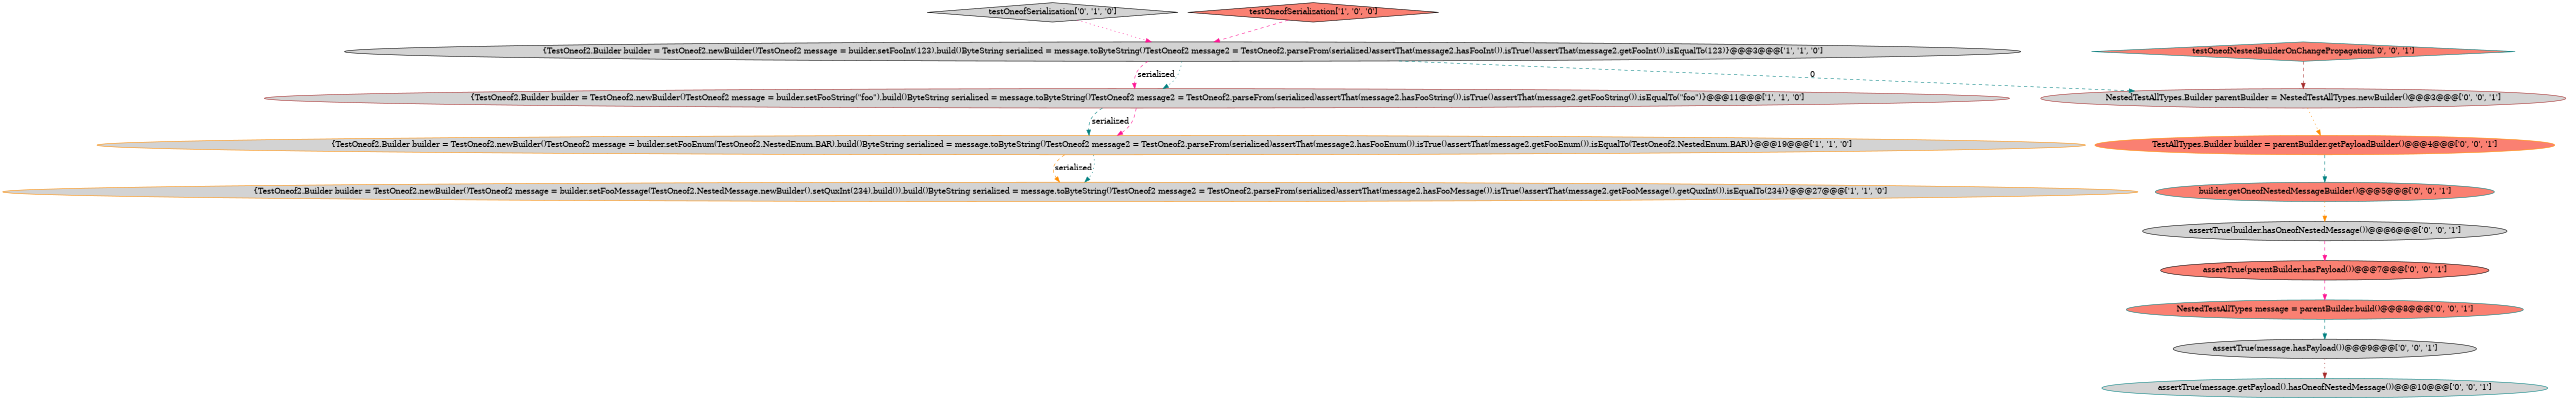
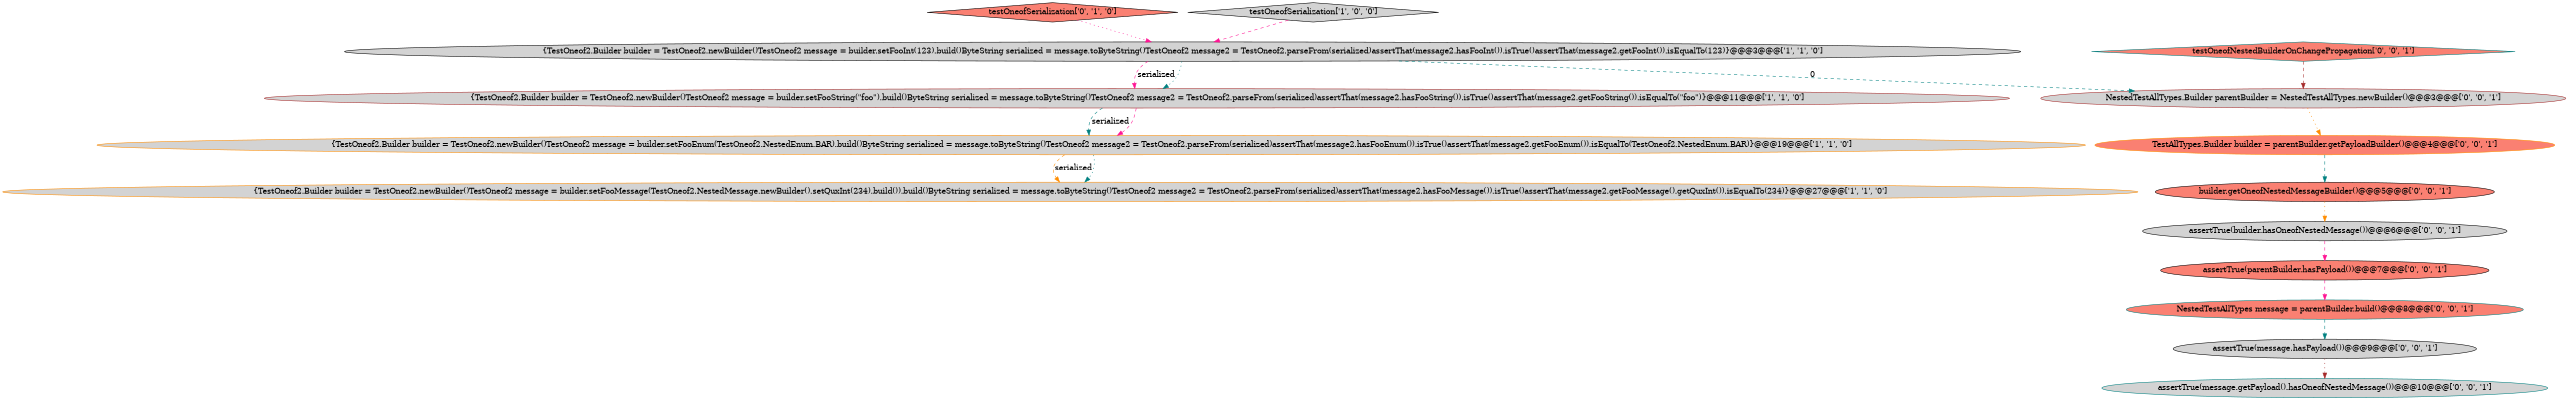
(1053, 12) -> (1053, 12)
(1313, 12) -> (1313, 12)
(2325, 192) -> (2325, 192)
